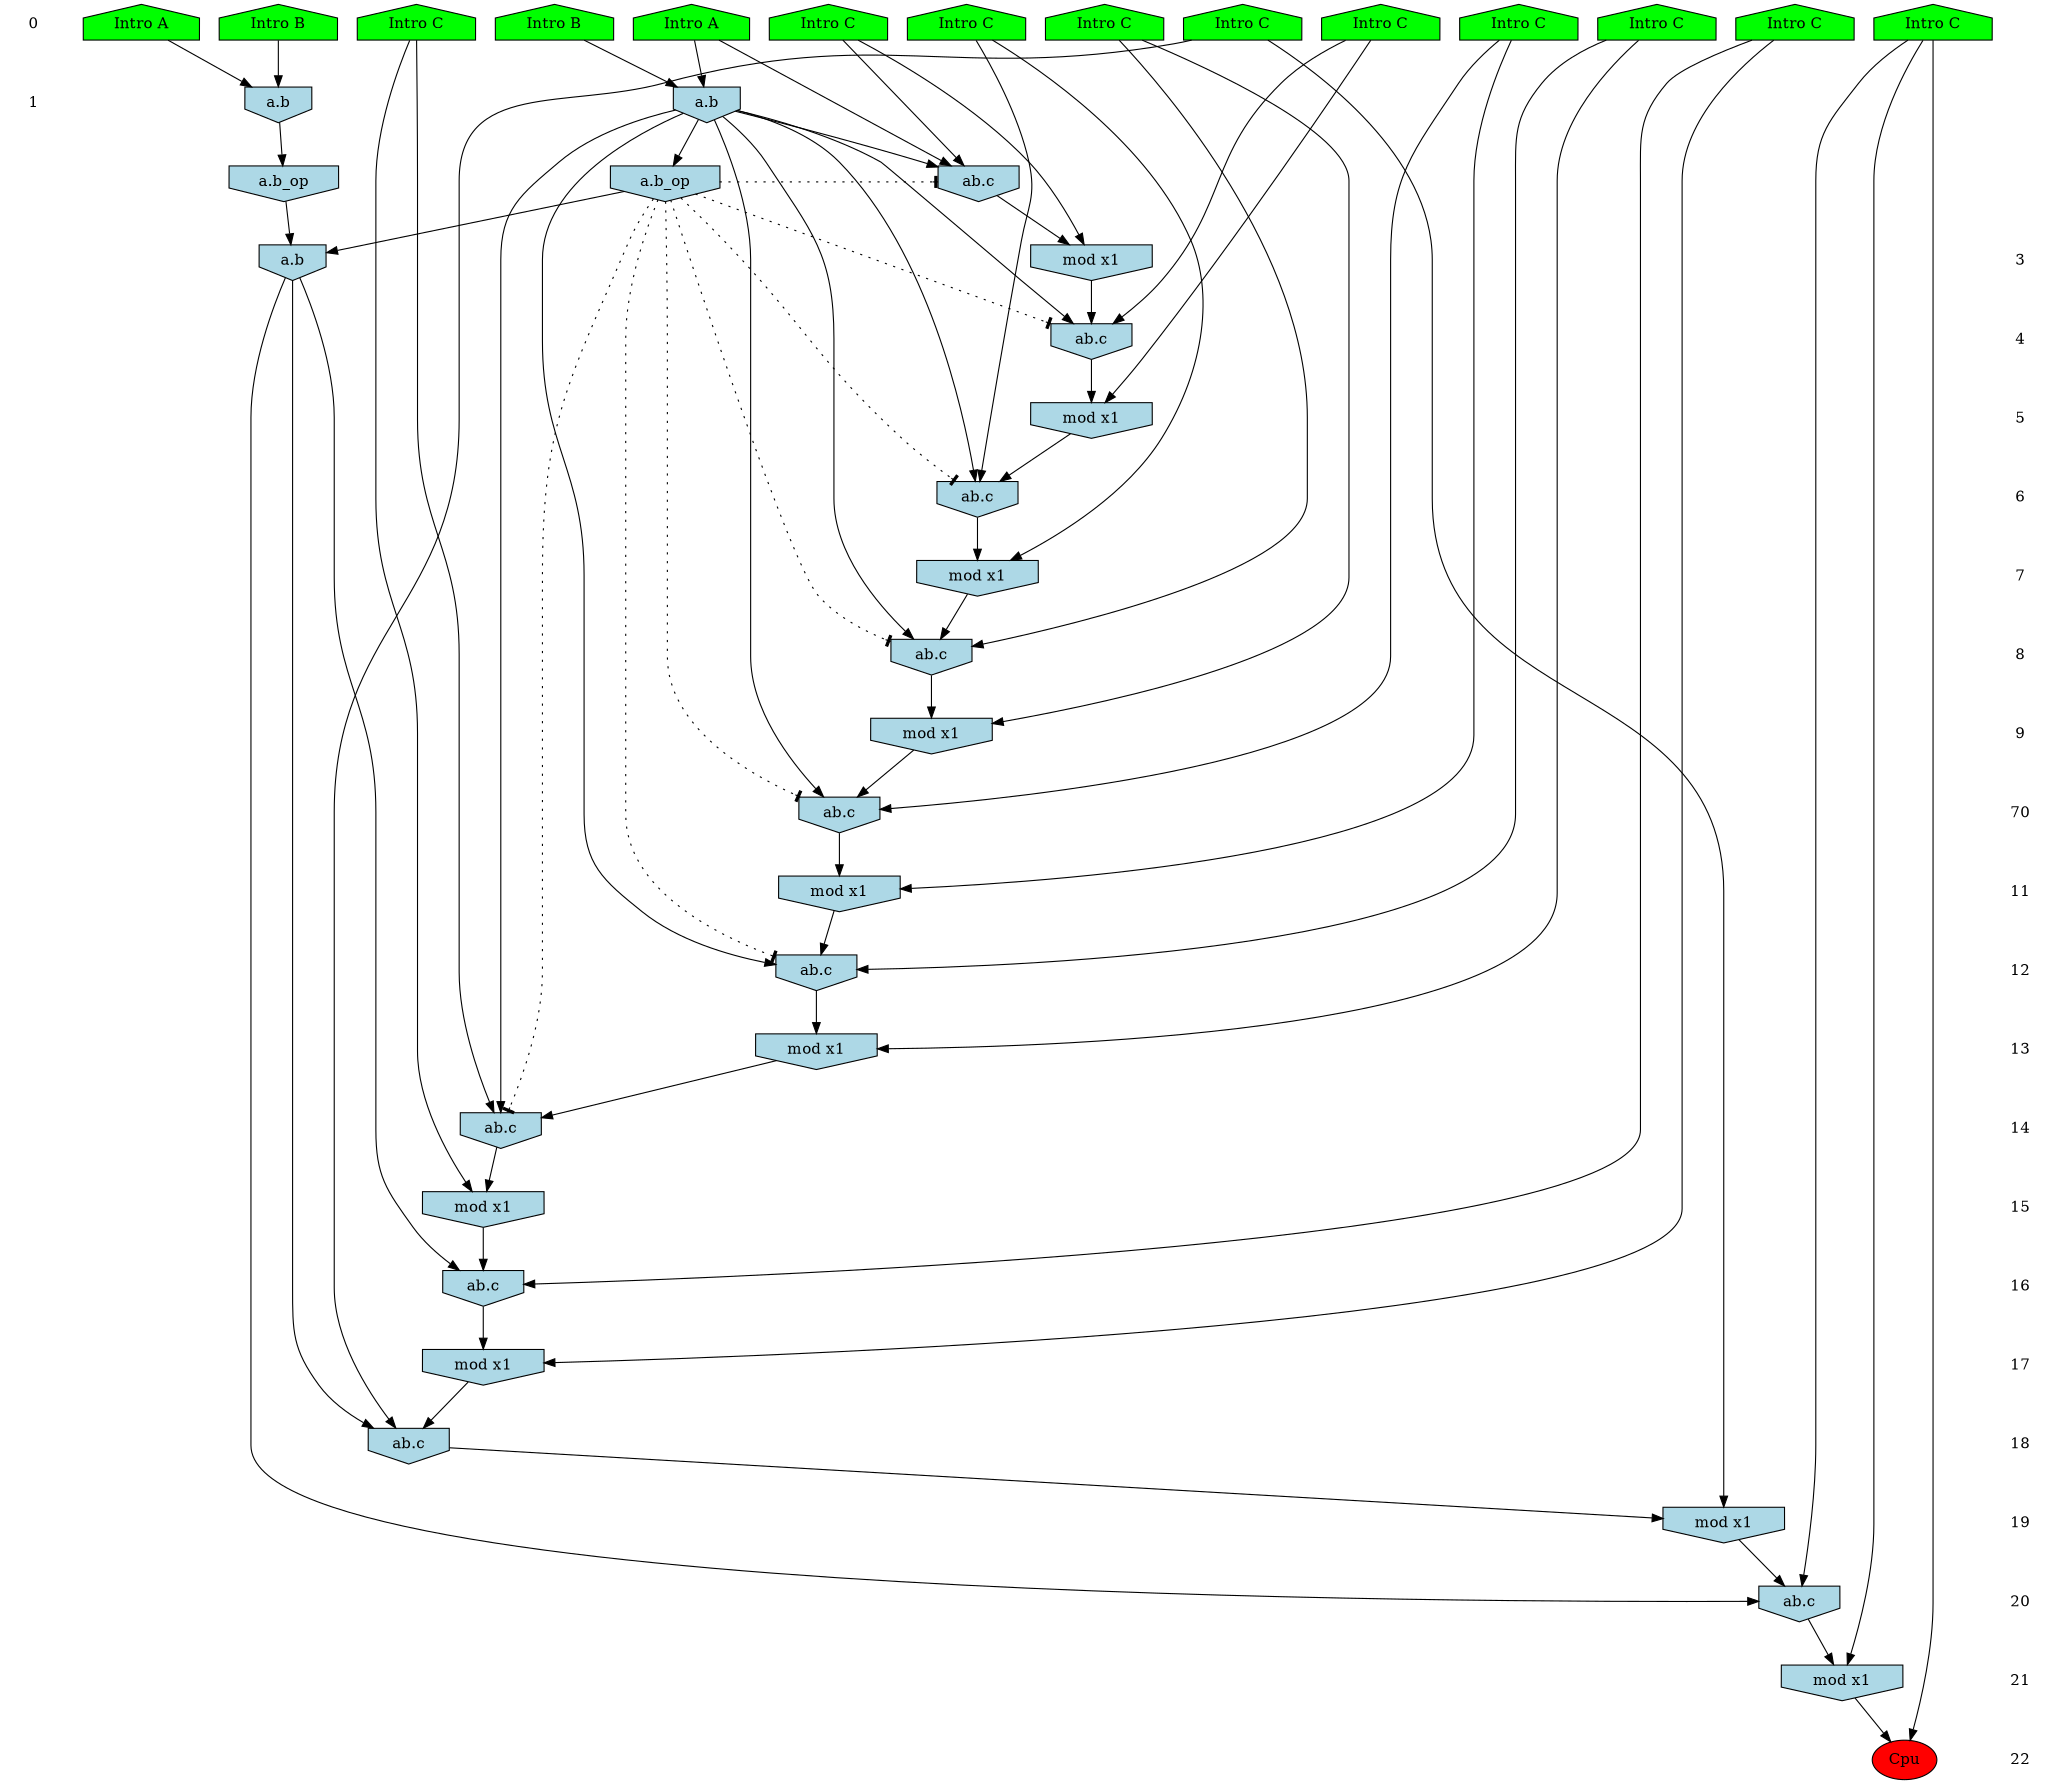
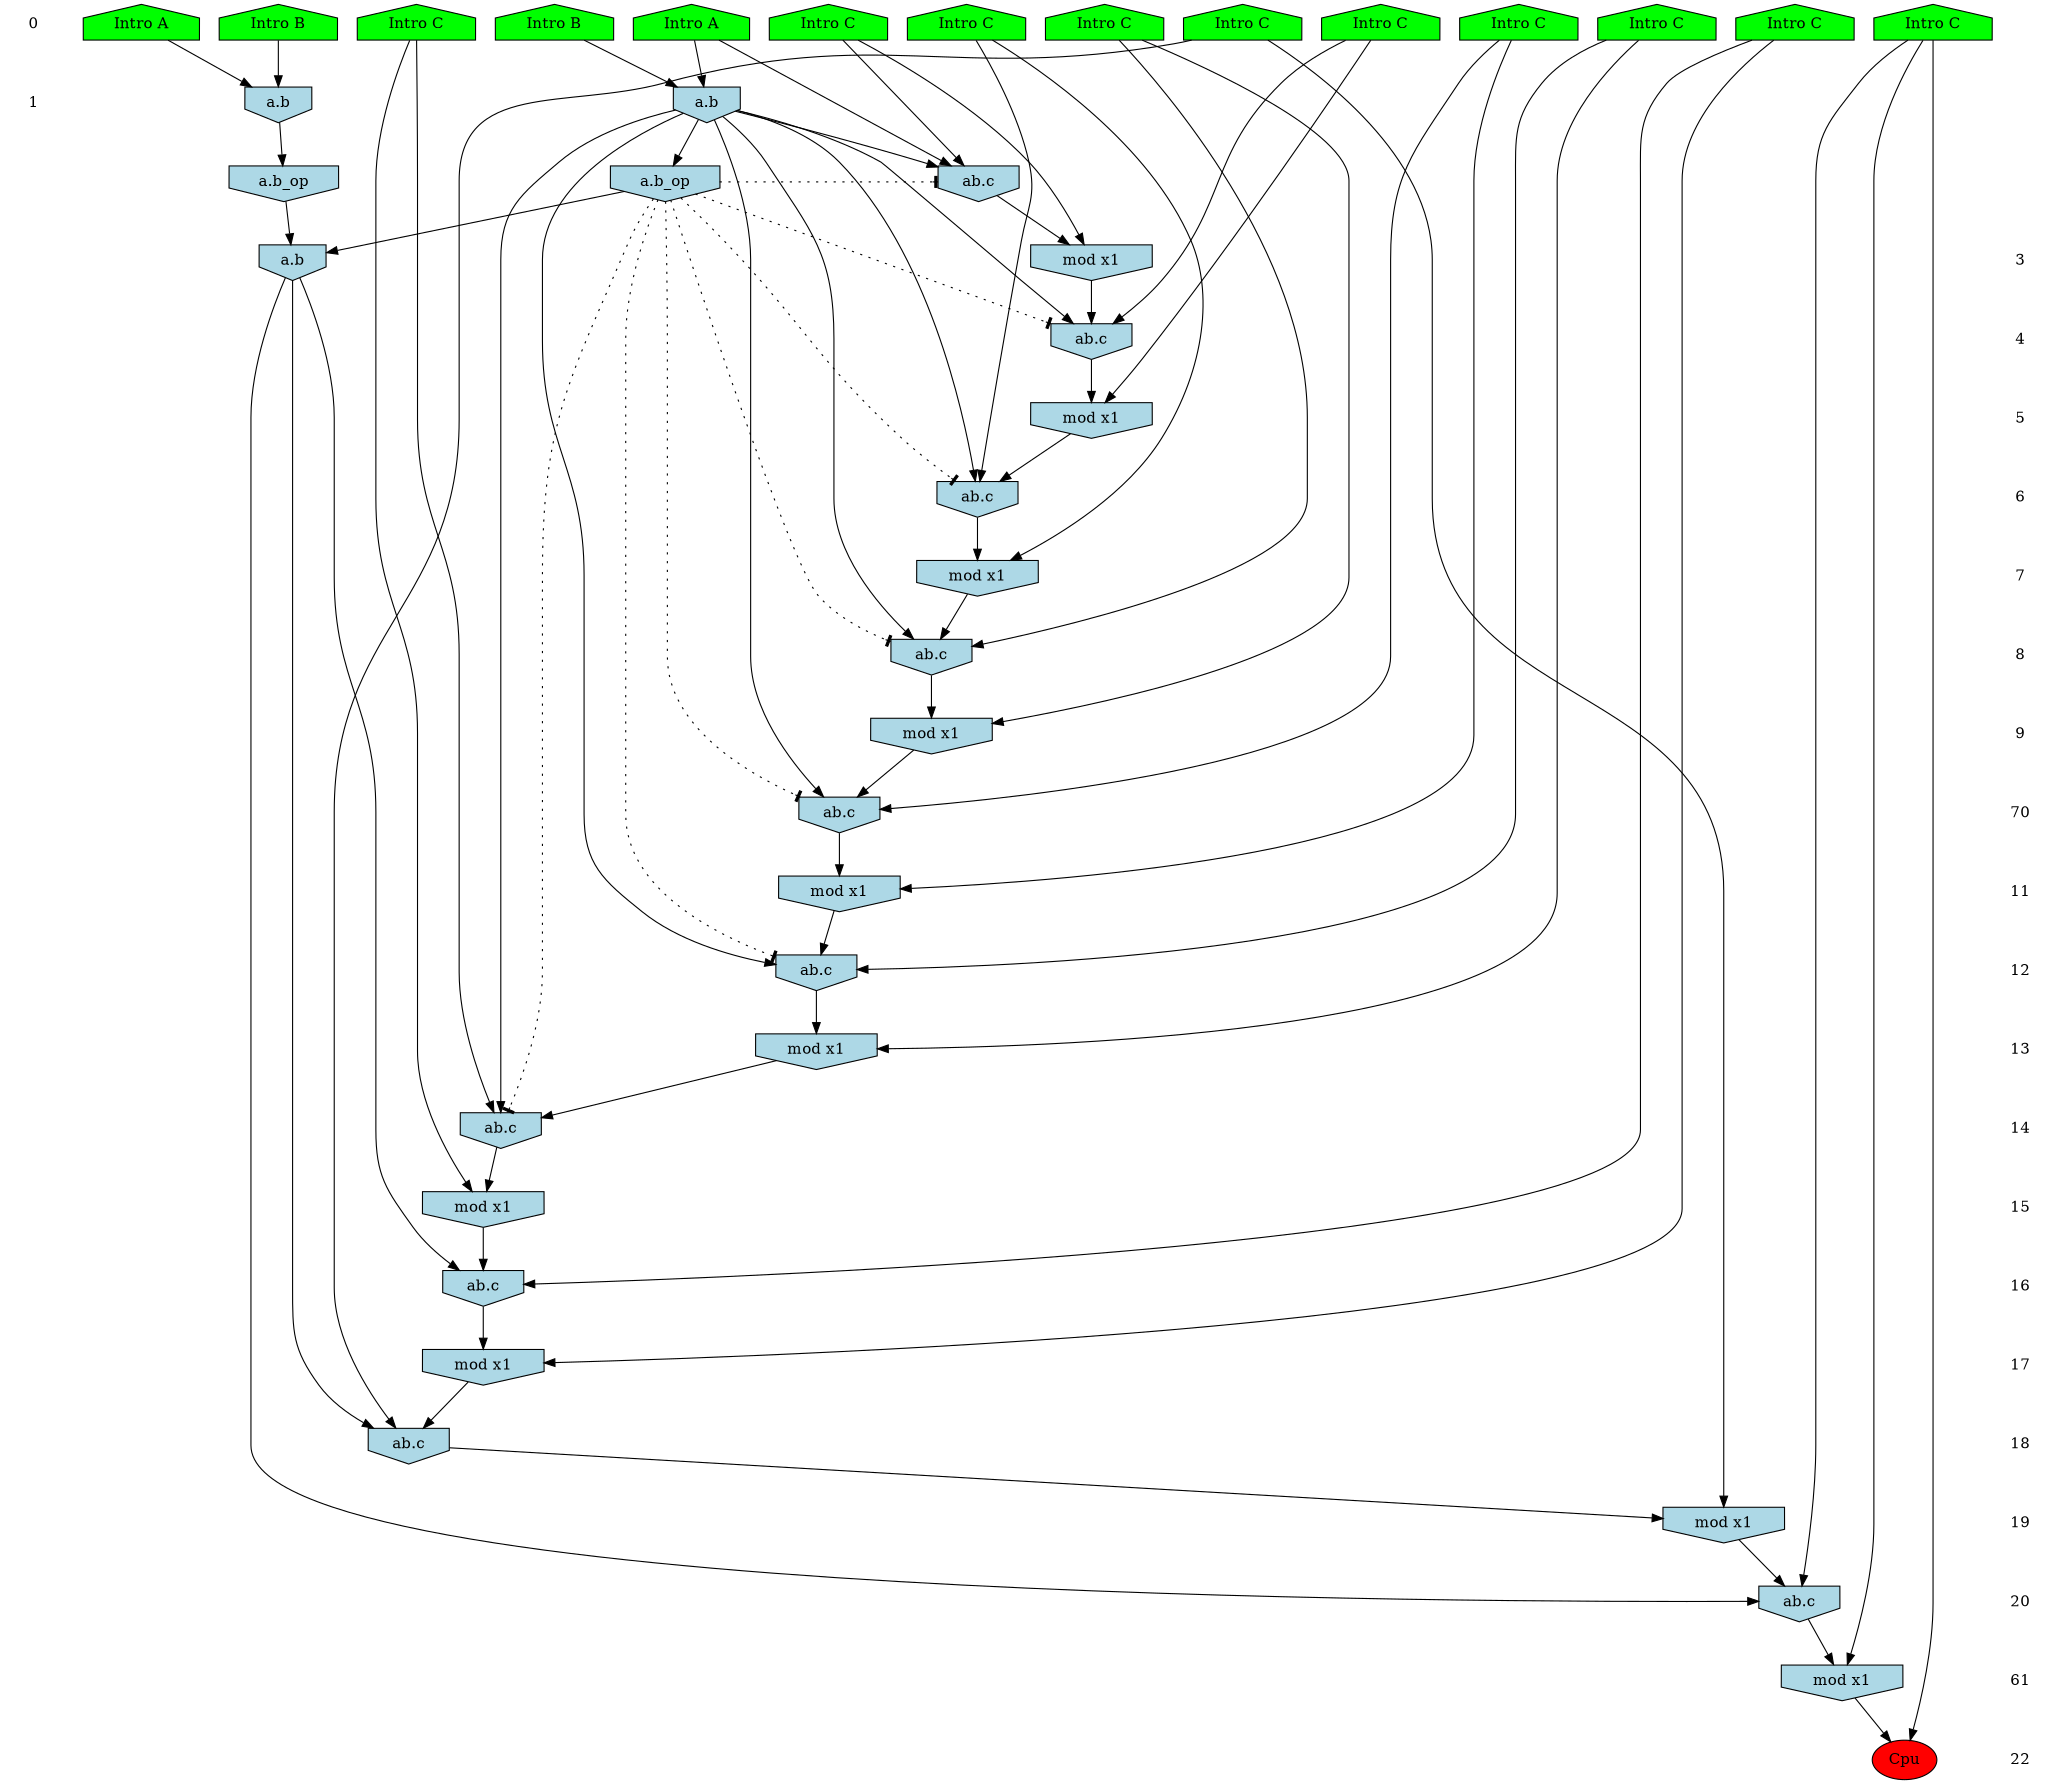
(2021, 1681) -> (2021, 1681)
